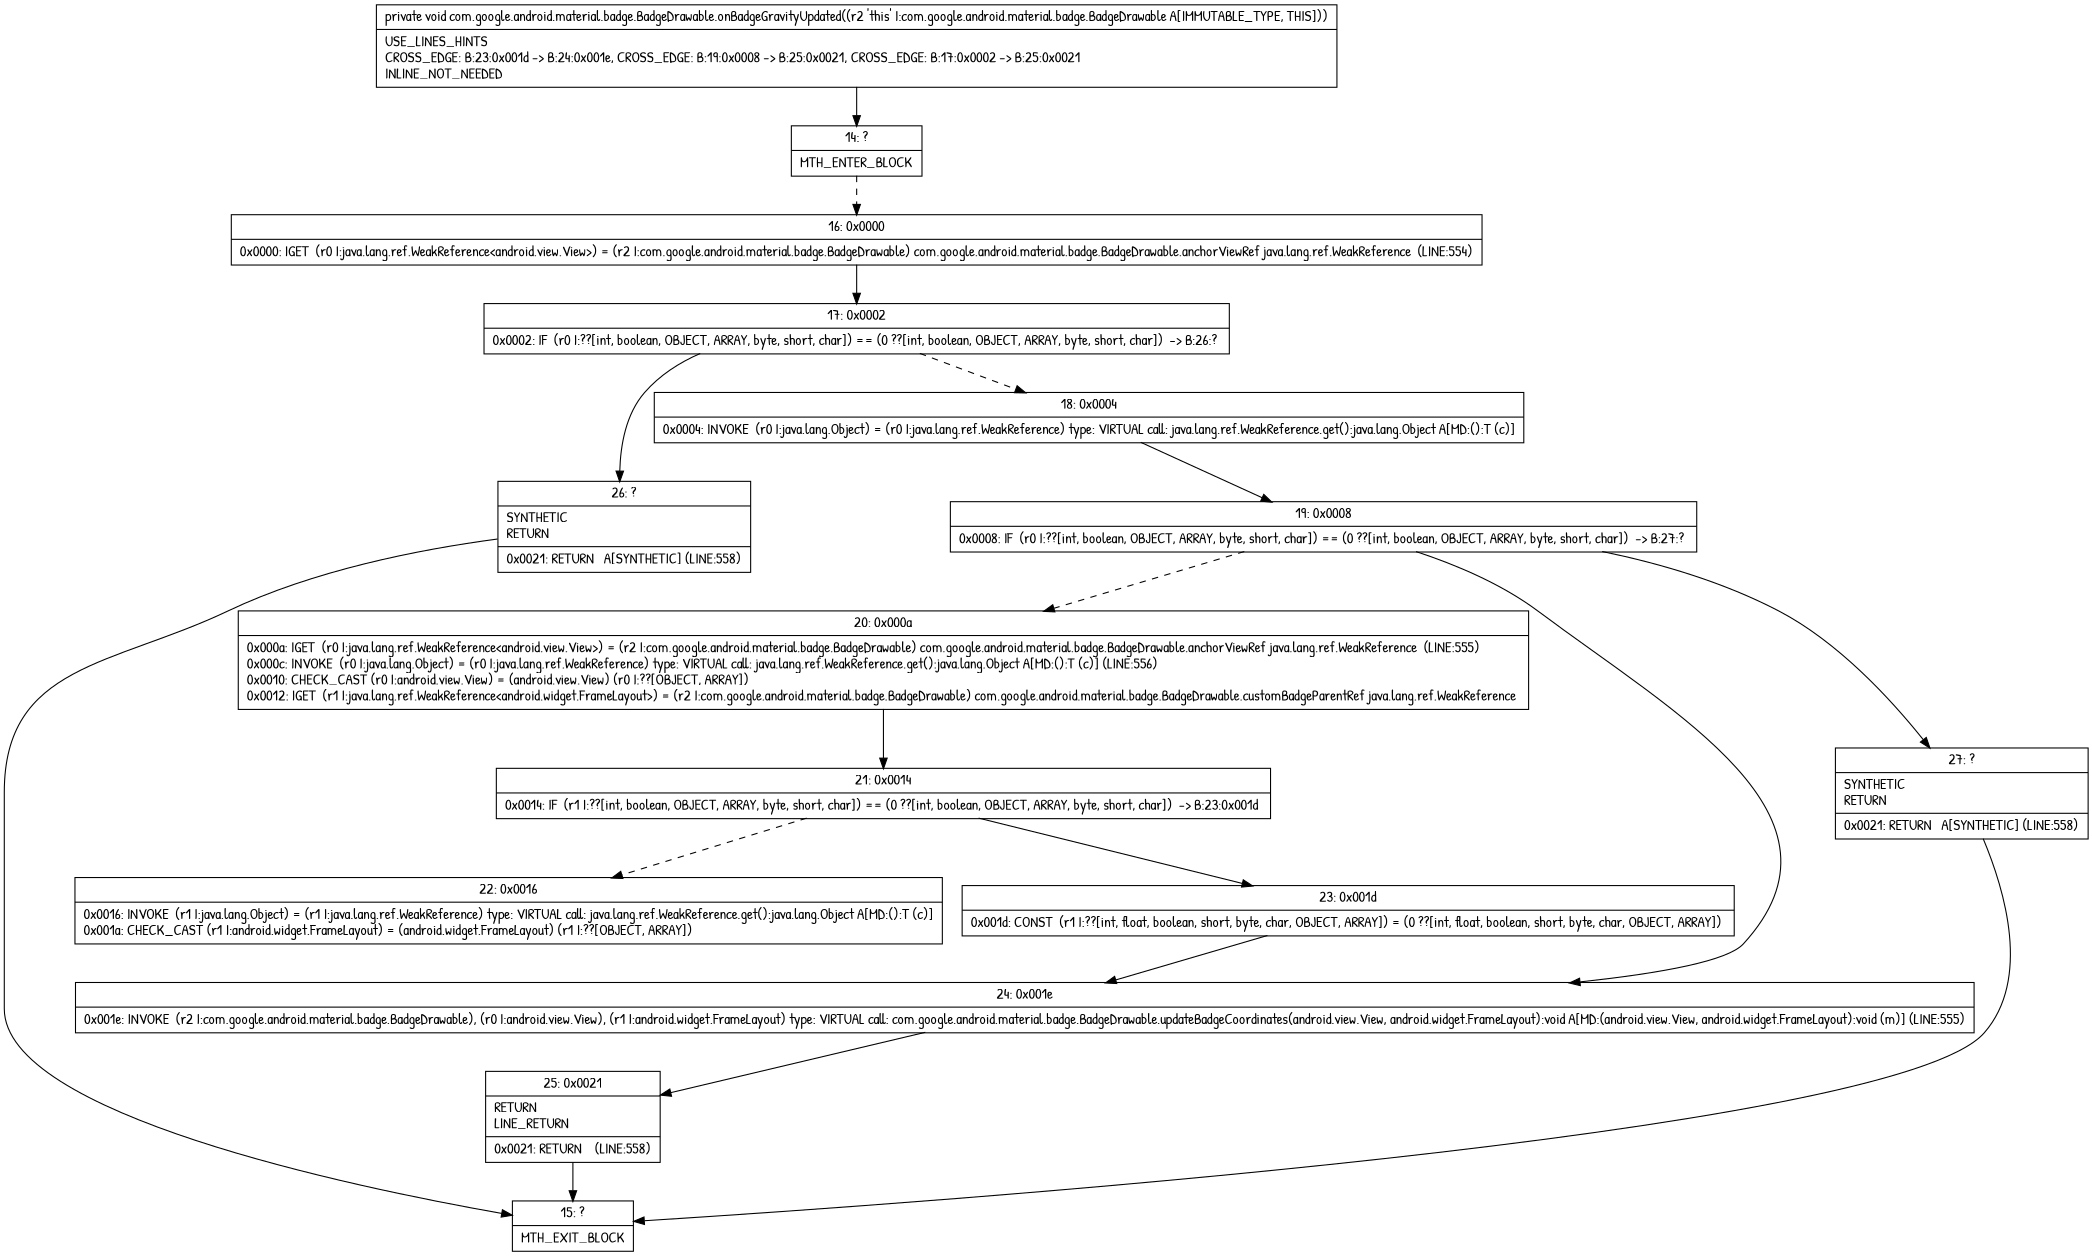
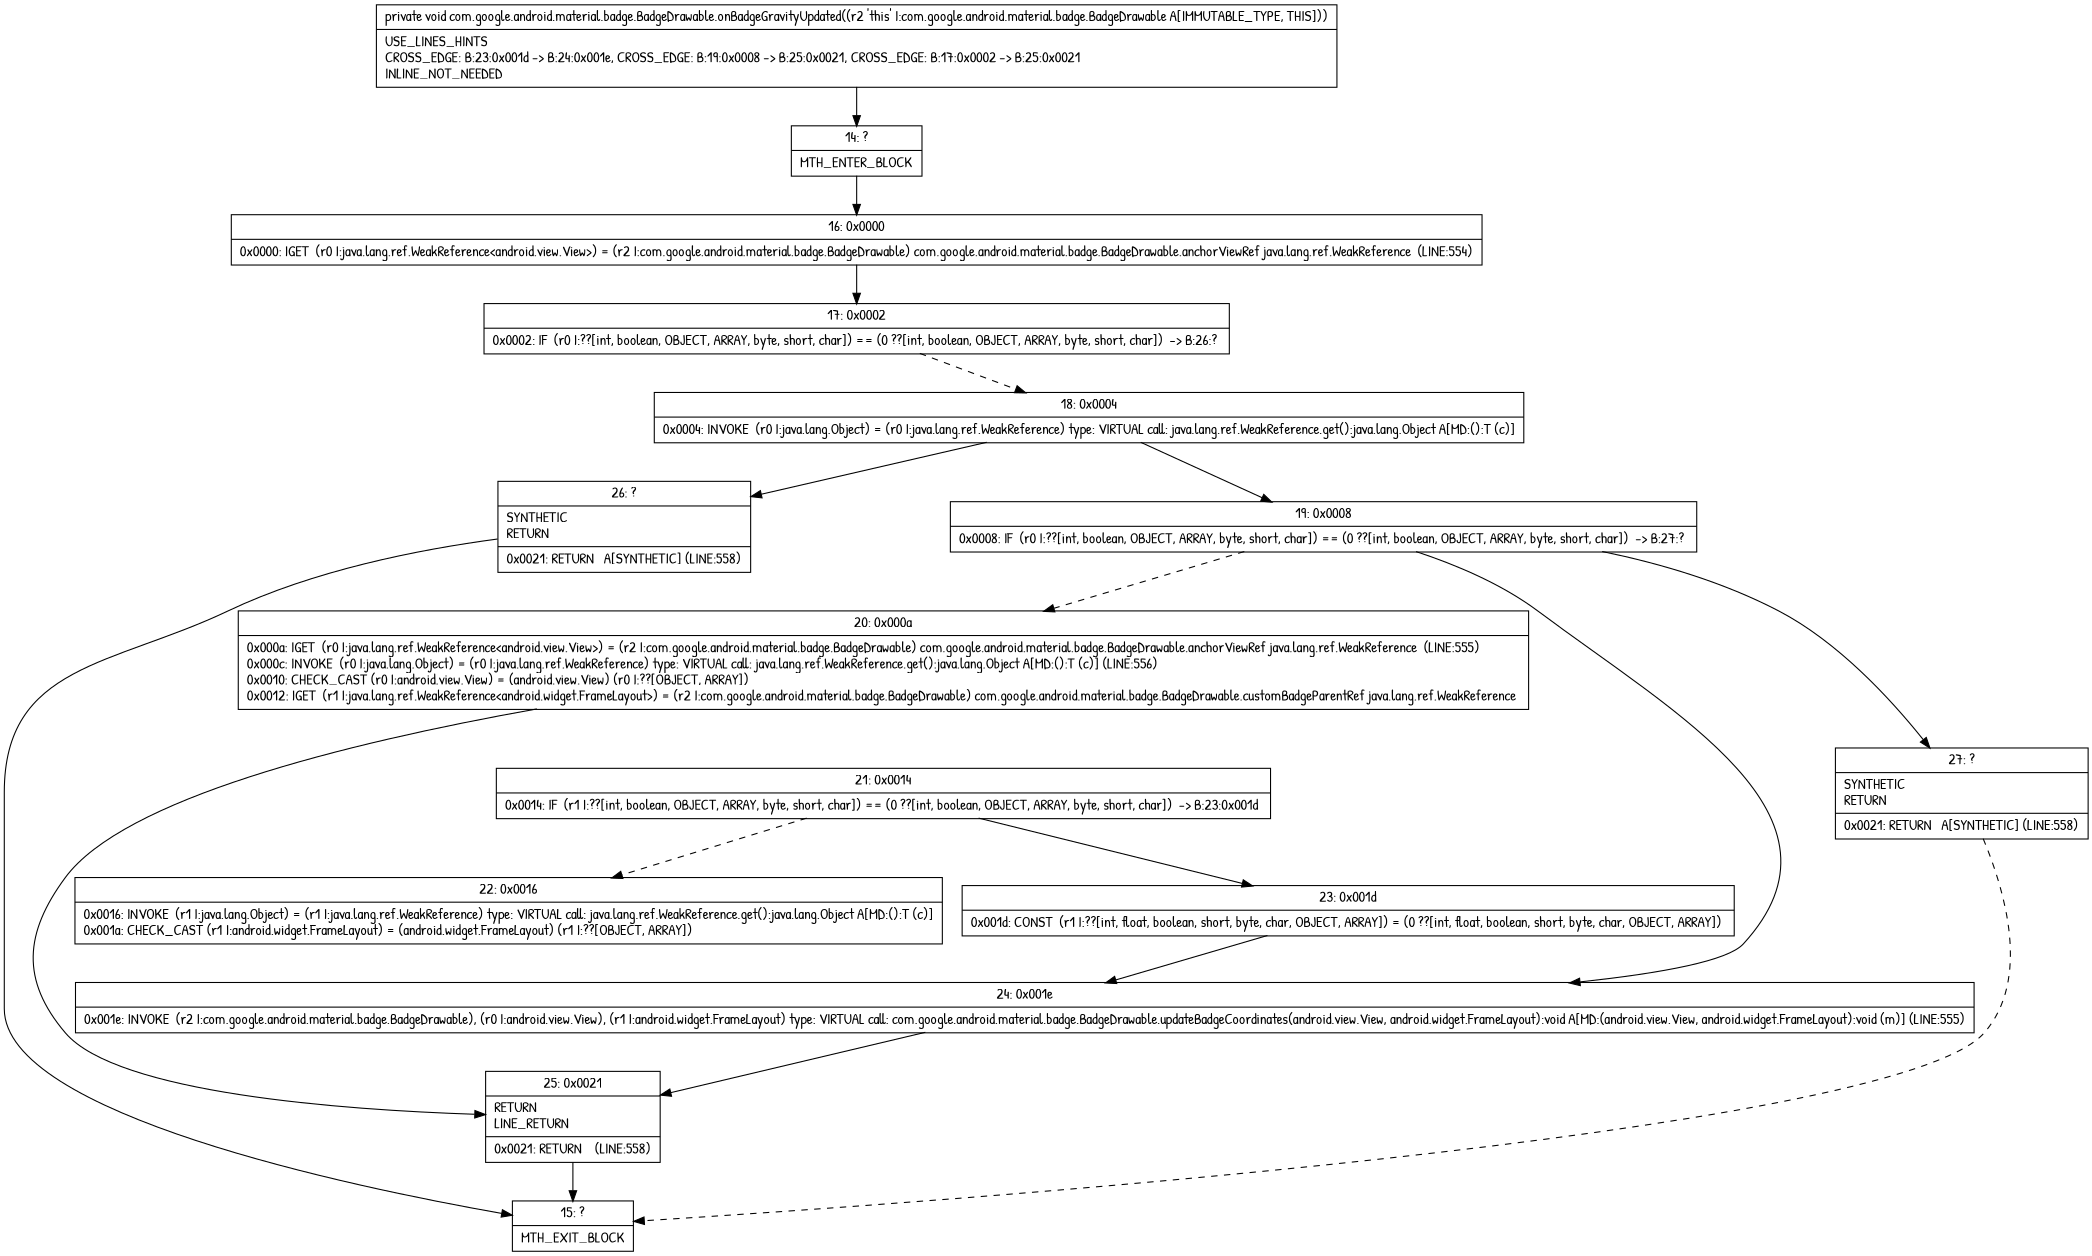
(857, 190) -> (857, 190)
(640, 399) -> (874, 468)
(883, 733) -> (43, 915)
(1423, 1154) -> (1423, 1154)
